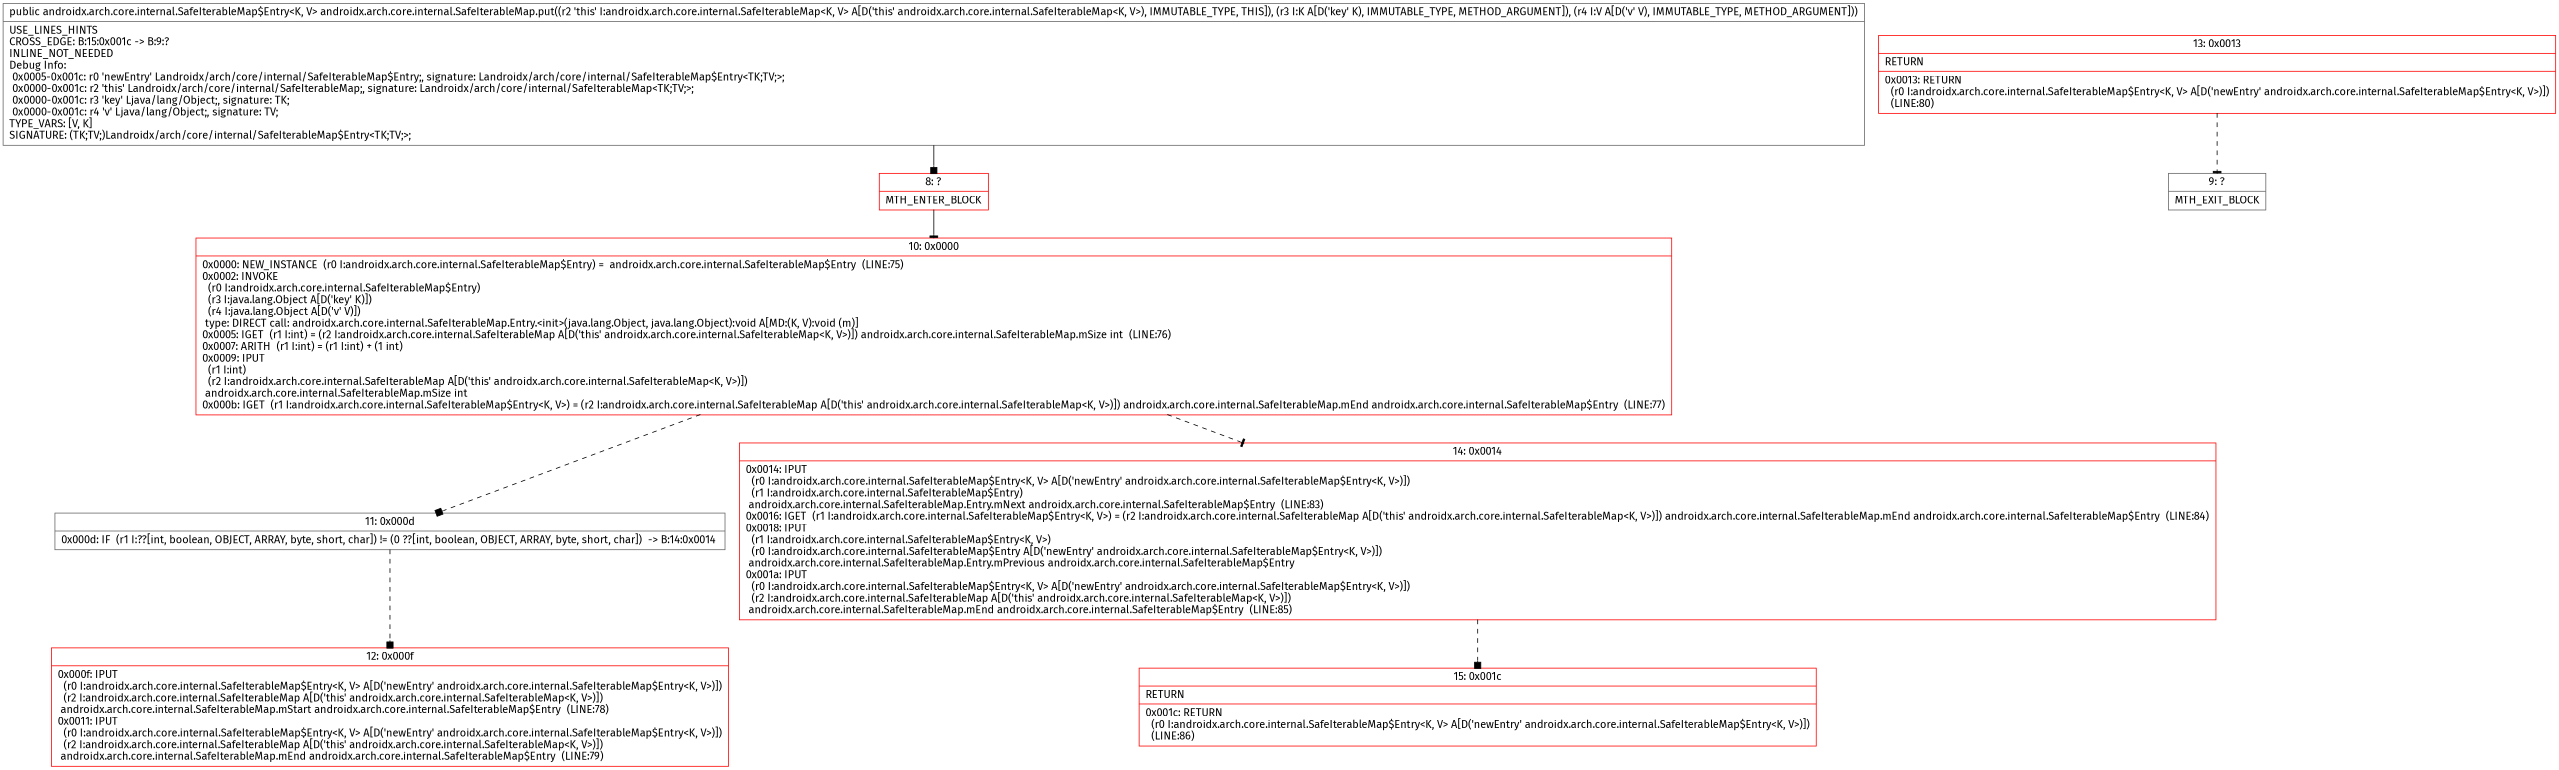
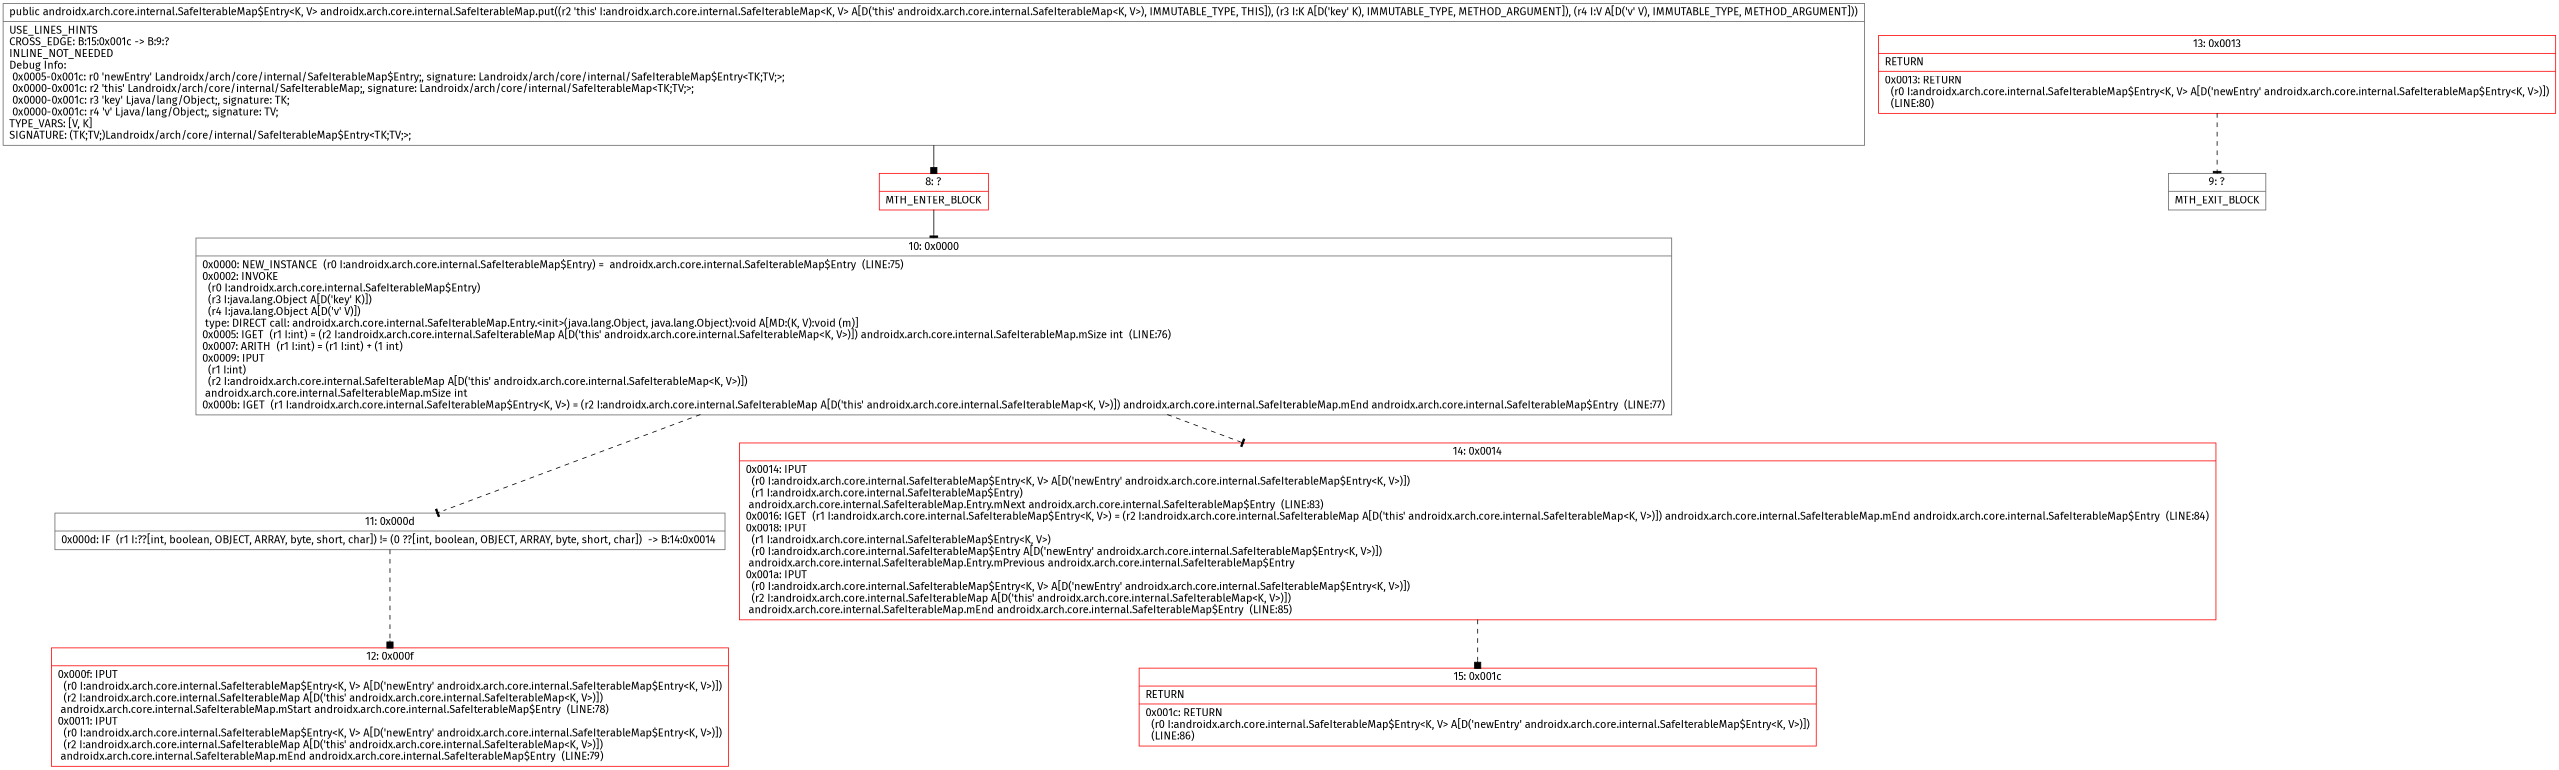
(934, 326) -> (934, 326)
(572, 463) -> (572, 463)
